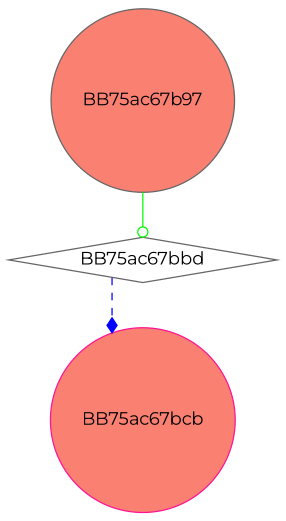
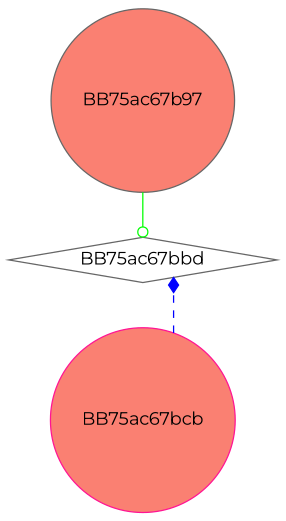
(112, 298) -> (174, 313)
